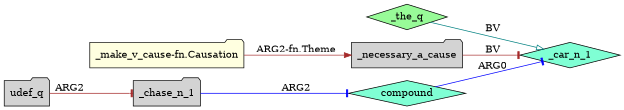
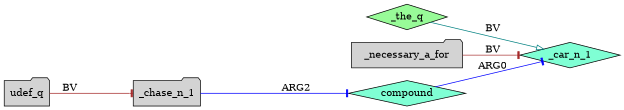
(167, 55) -> none
(407, 55) -> (407, 55)
(70, 88) -> (70, 88)
